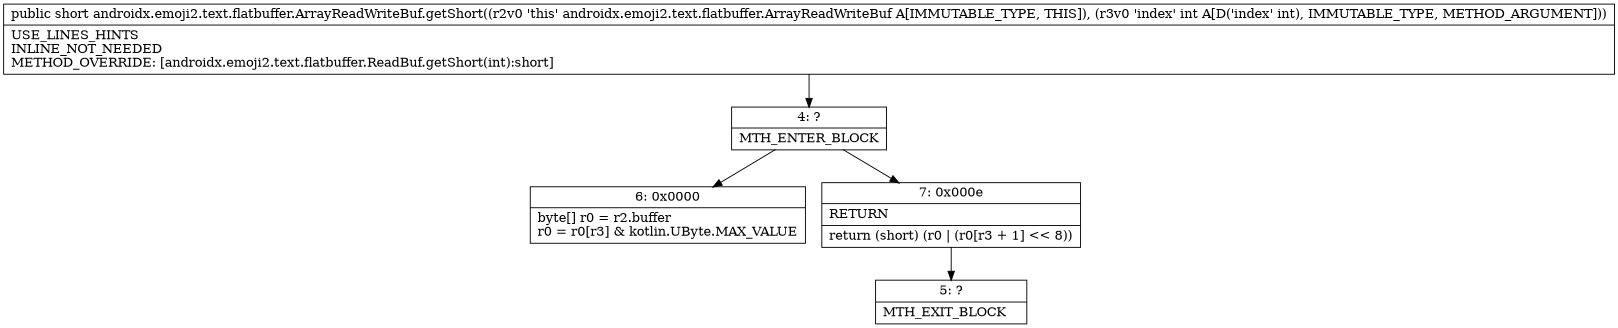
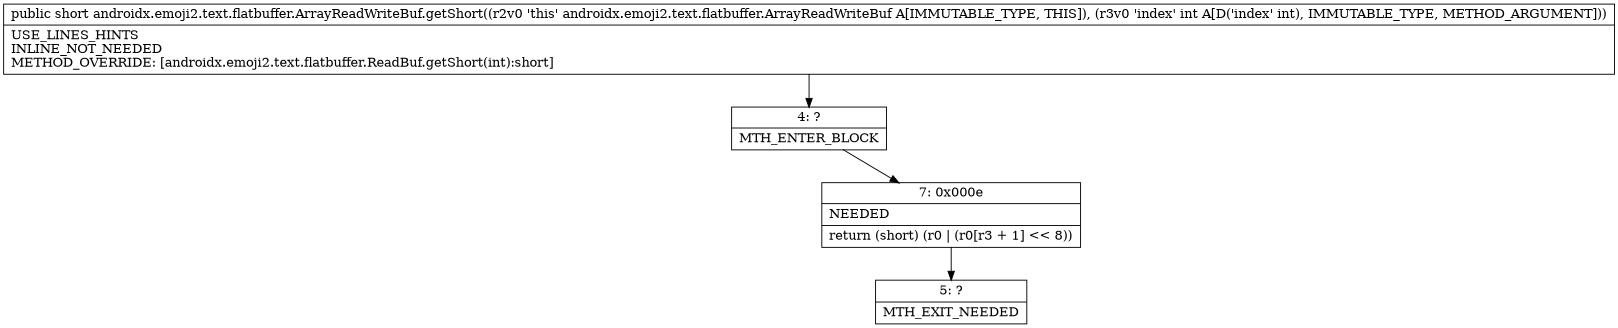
(859, 214) -> (860, 214)
(668, 215) -> none
(945, 313) -> (951, 313)
